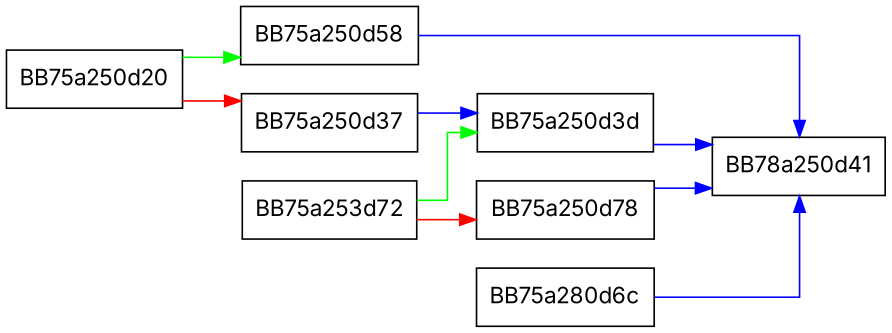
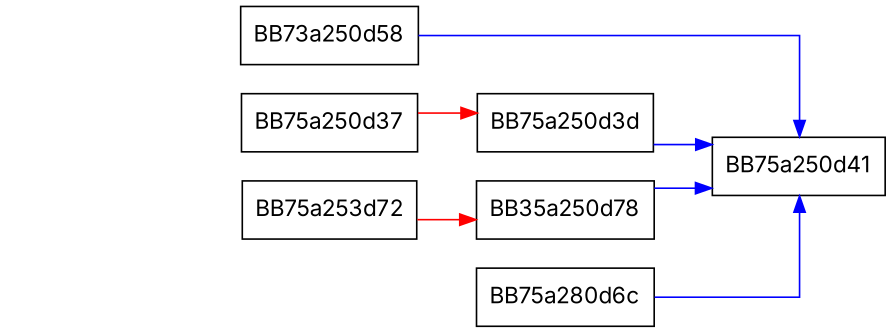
(330, 36) -> (330, 36)
(94, 79) -> none
(440, 113) -> (440, 113)
(799, 166) -> (799, 166)
(447, 175) -> none
(565, 210) -> (565, 210)
